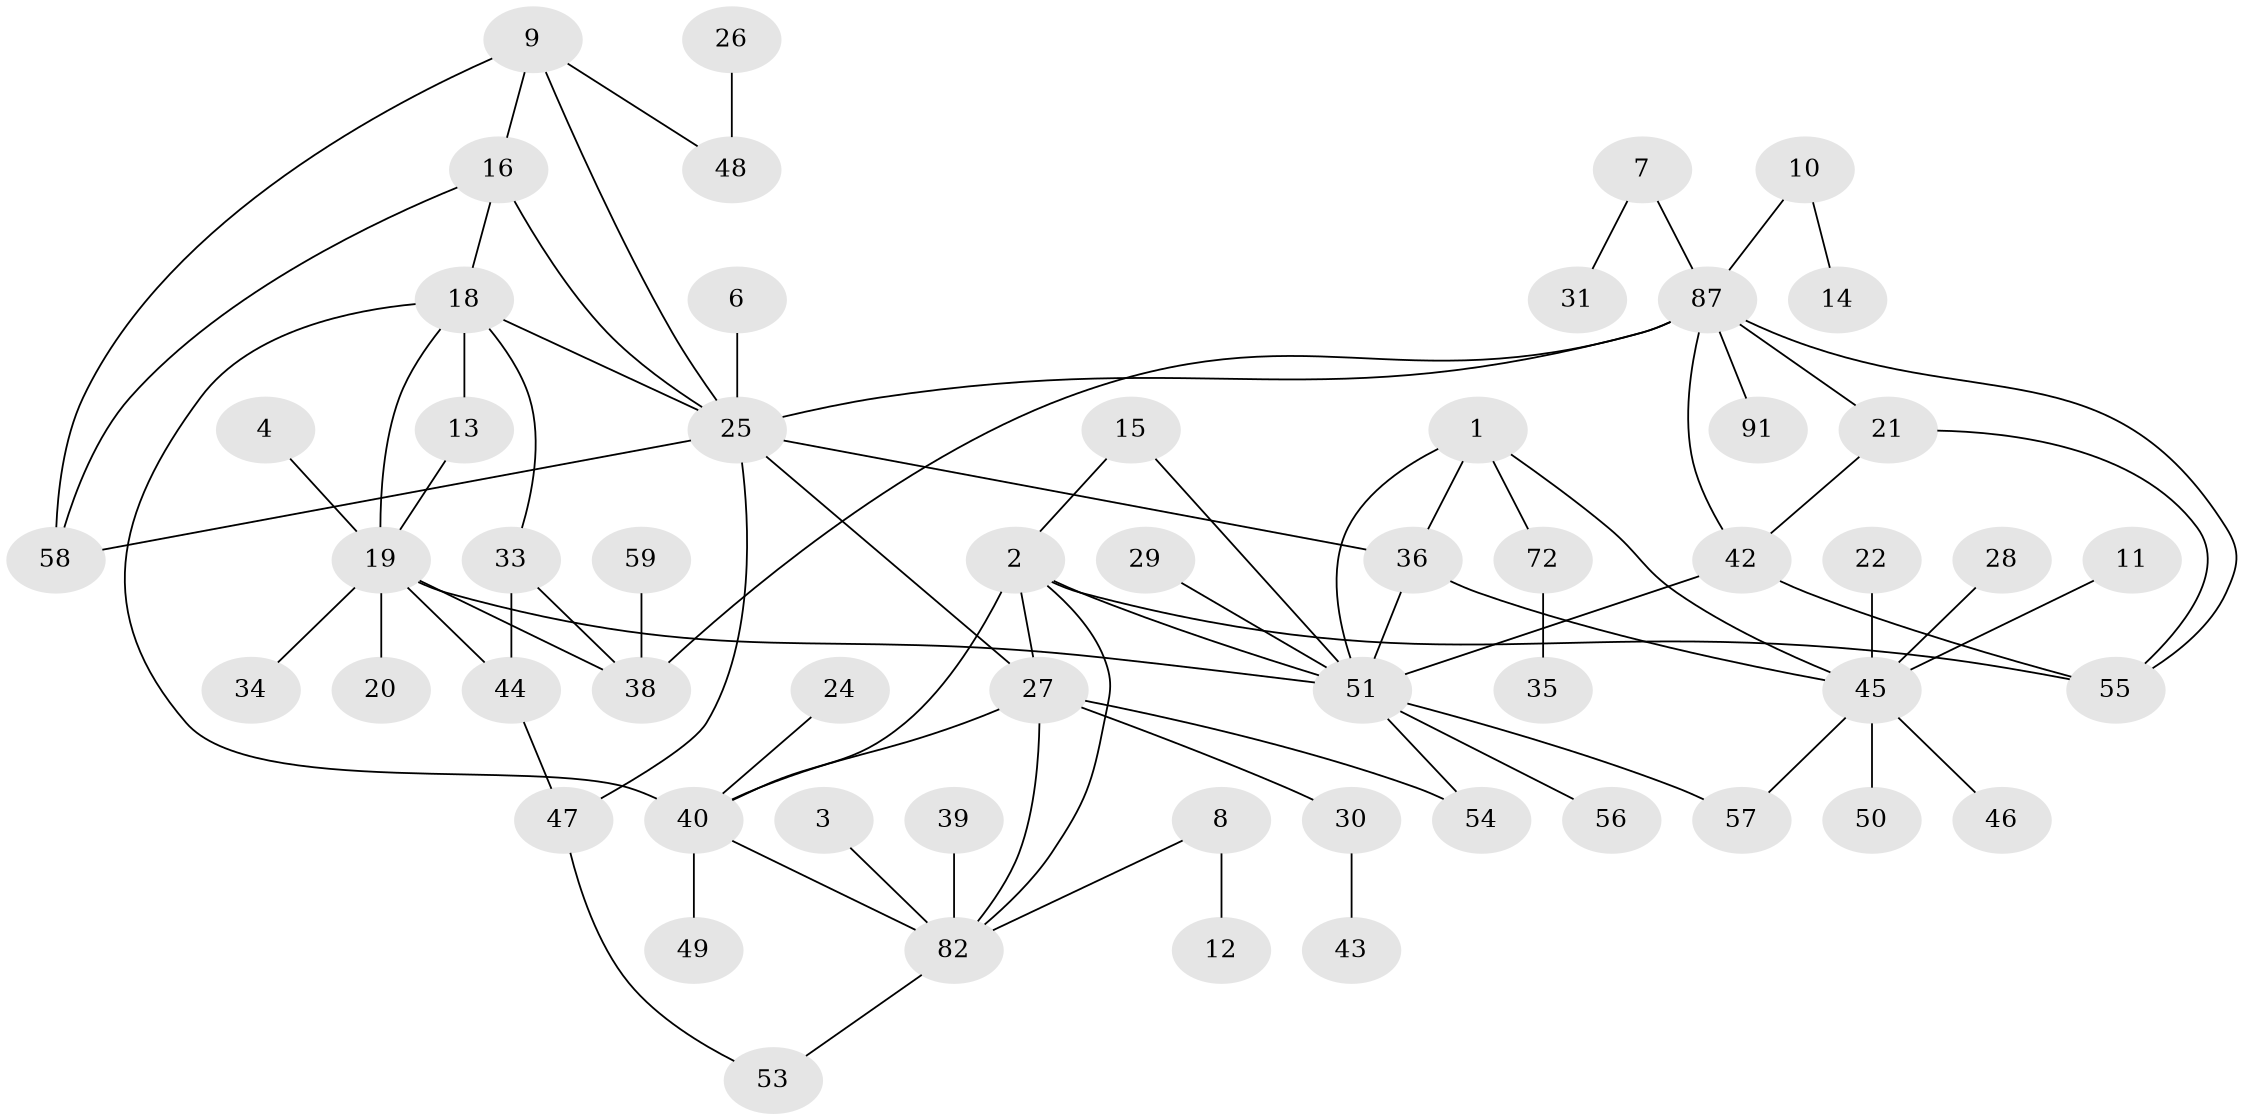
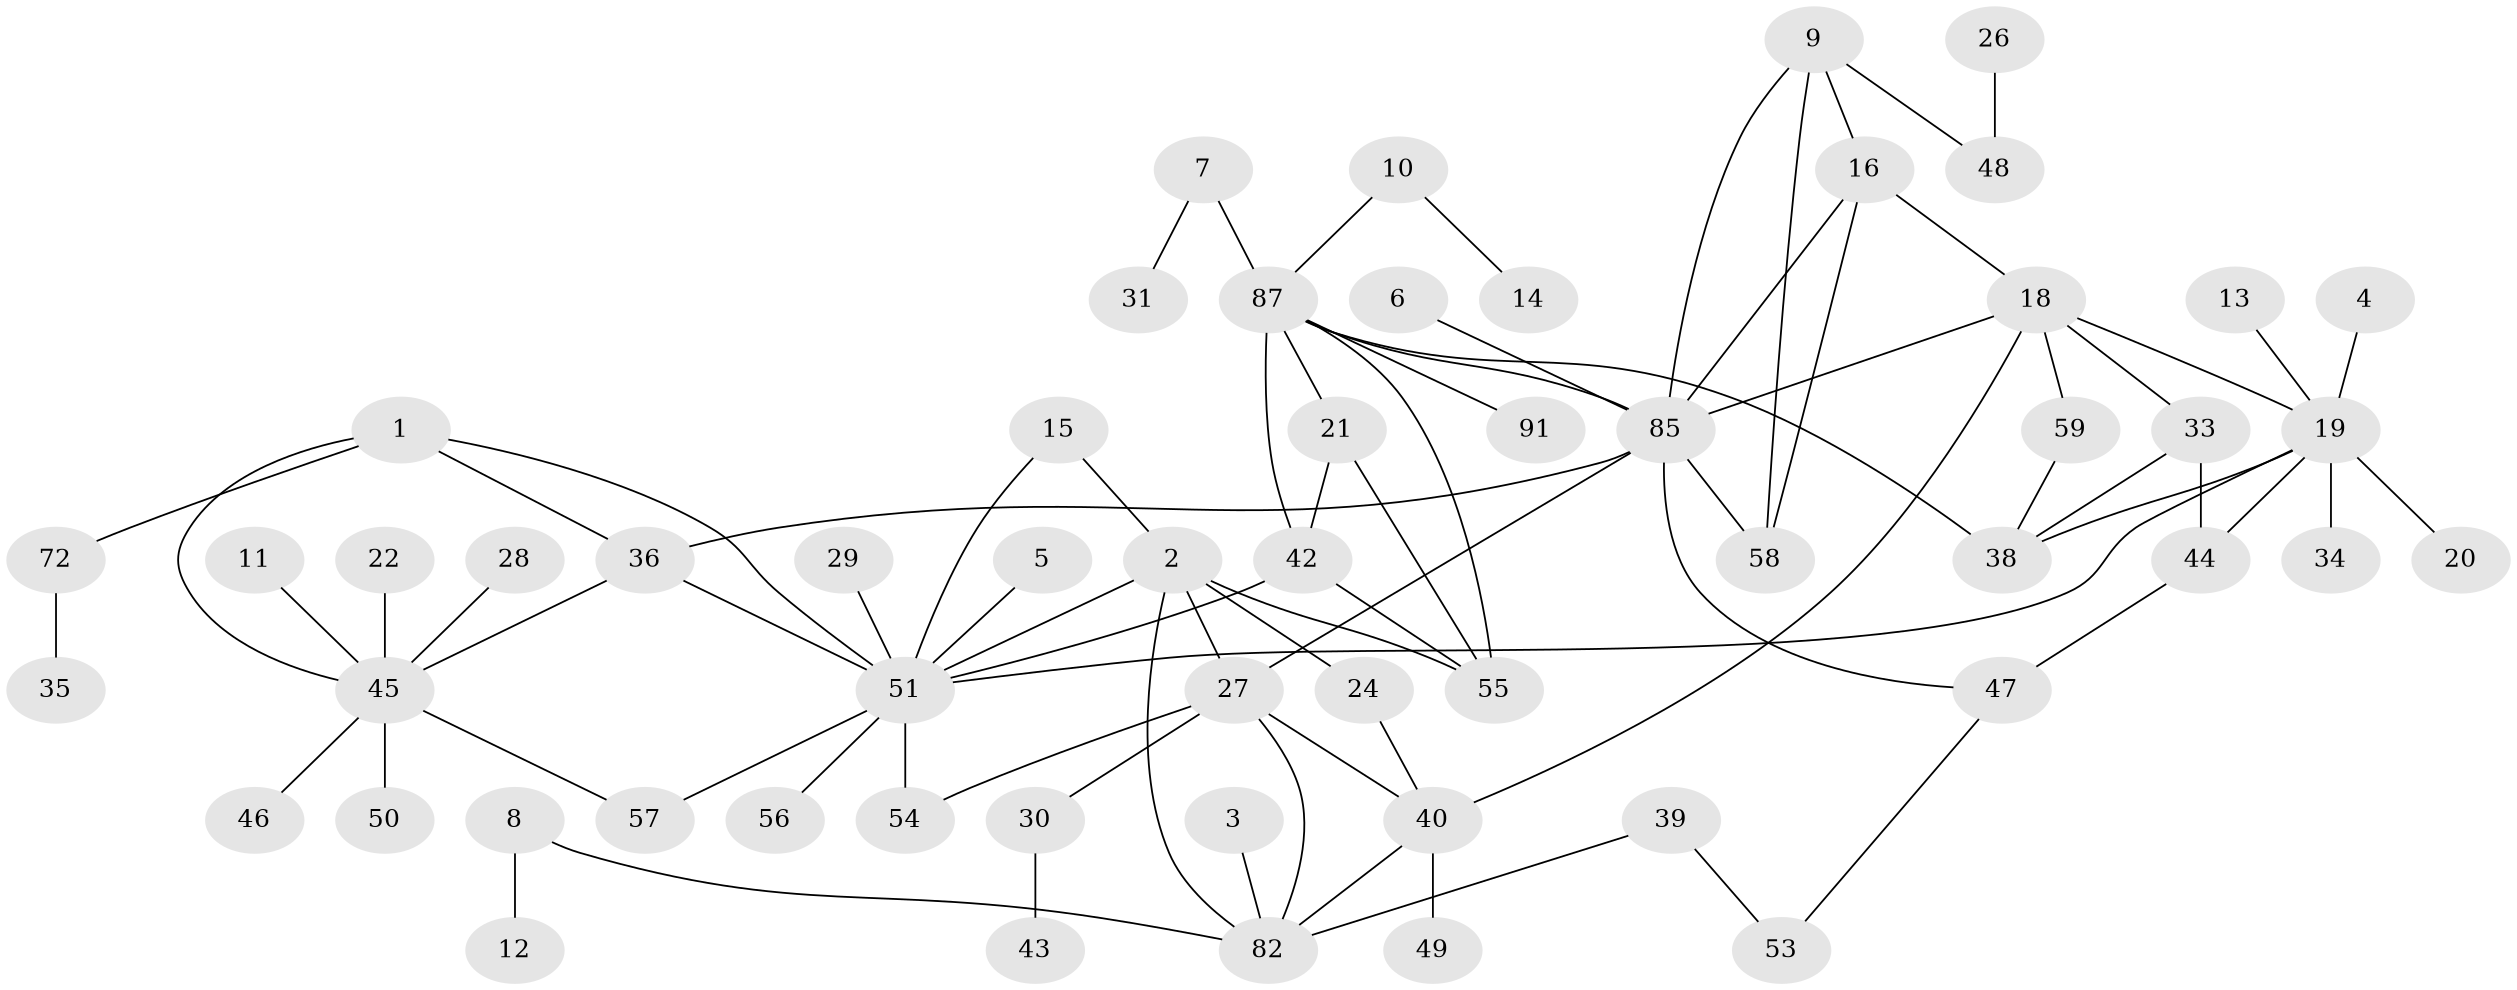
(464, 365) -> (2054, 365)
(737, 430) -> (1666, 430)
none -> (1043, 560)
(894, 731) -> (1268, 625)
(864, 1015) -> (1727, 885)
